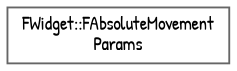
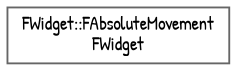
(118, 35) -> (118, 35)
